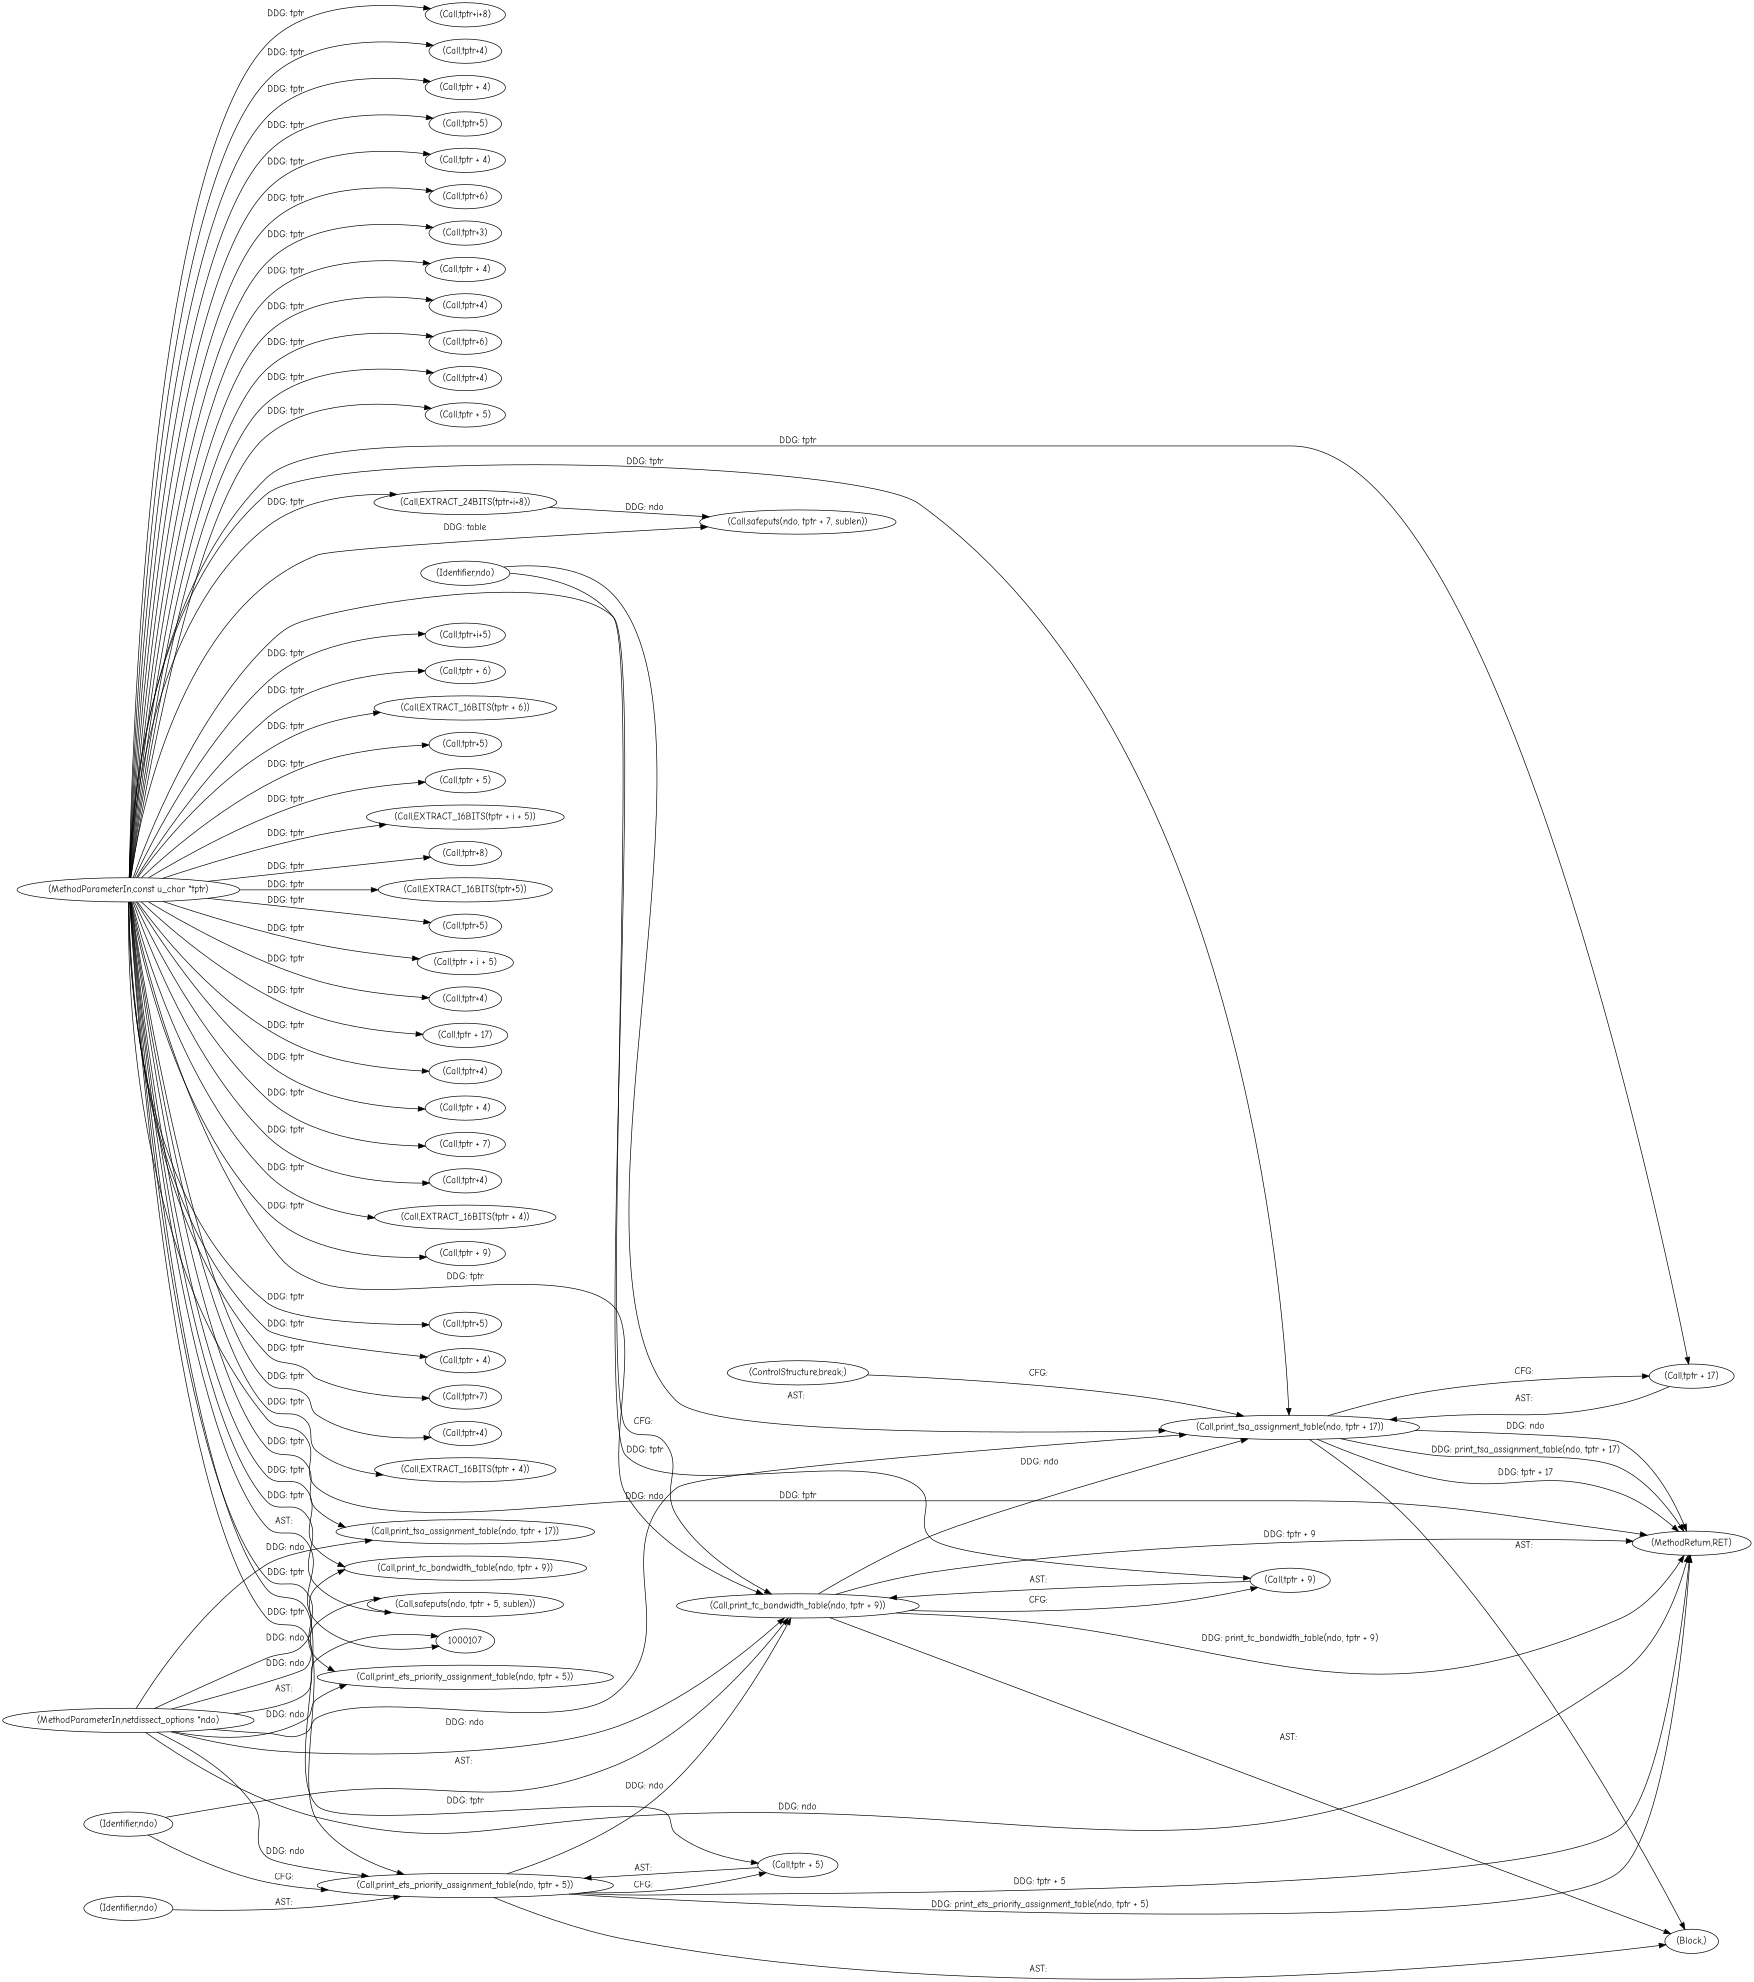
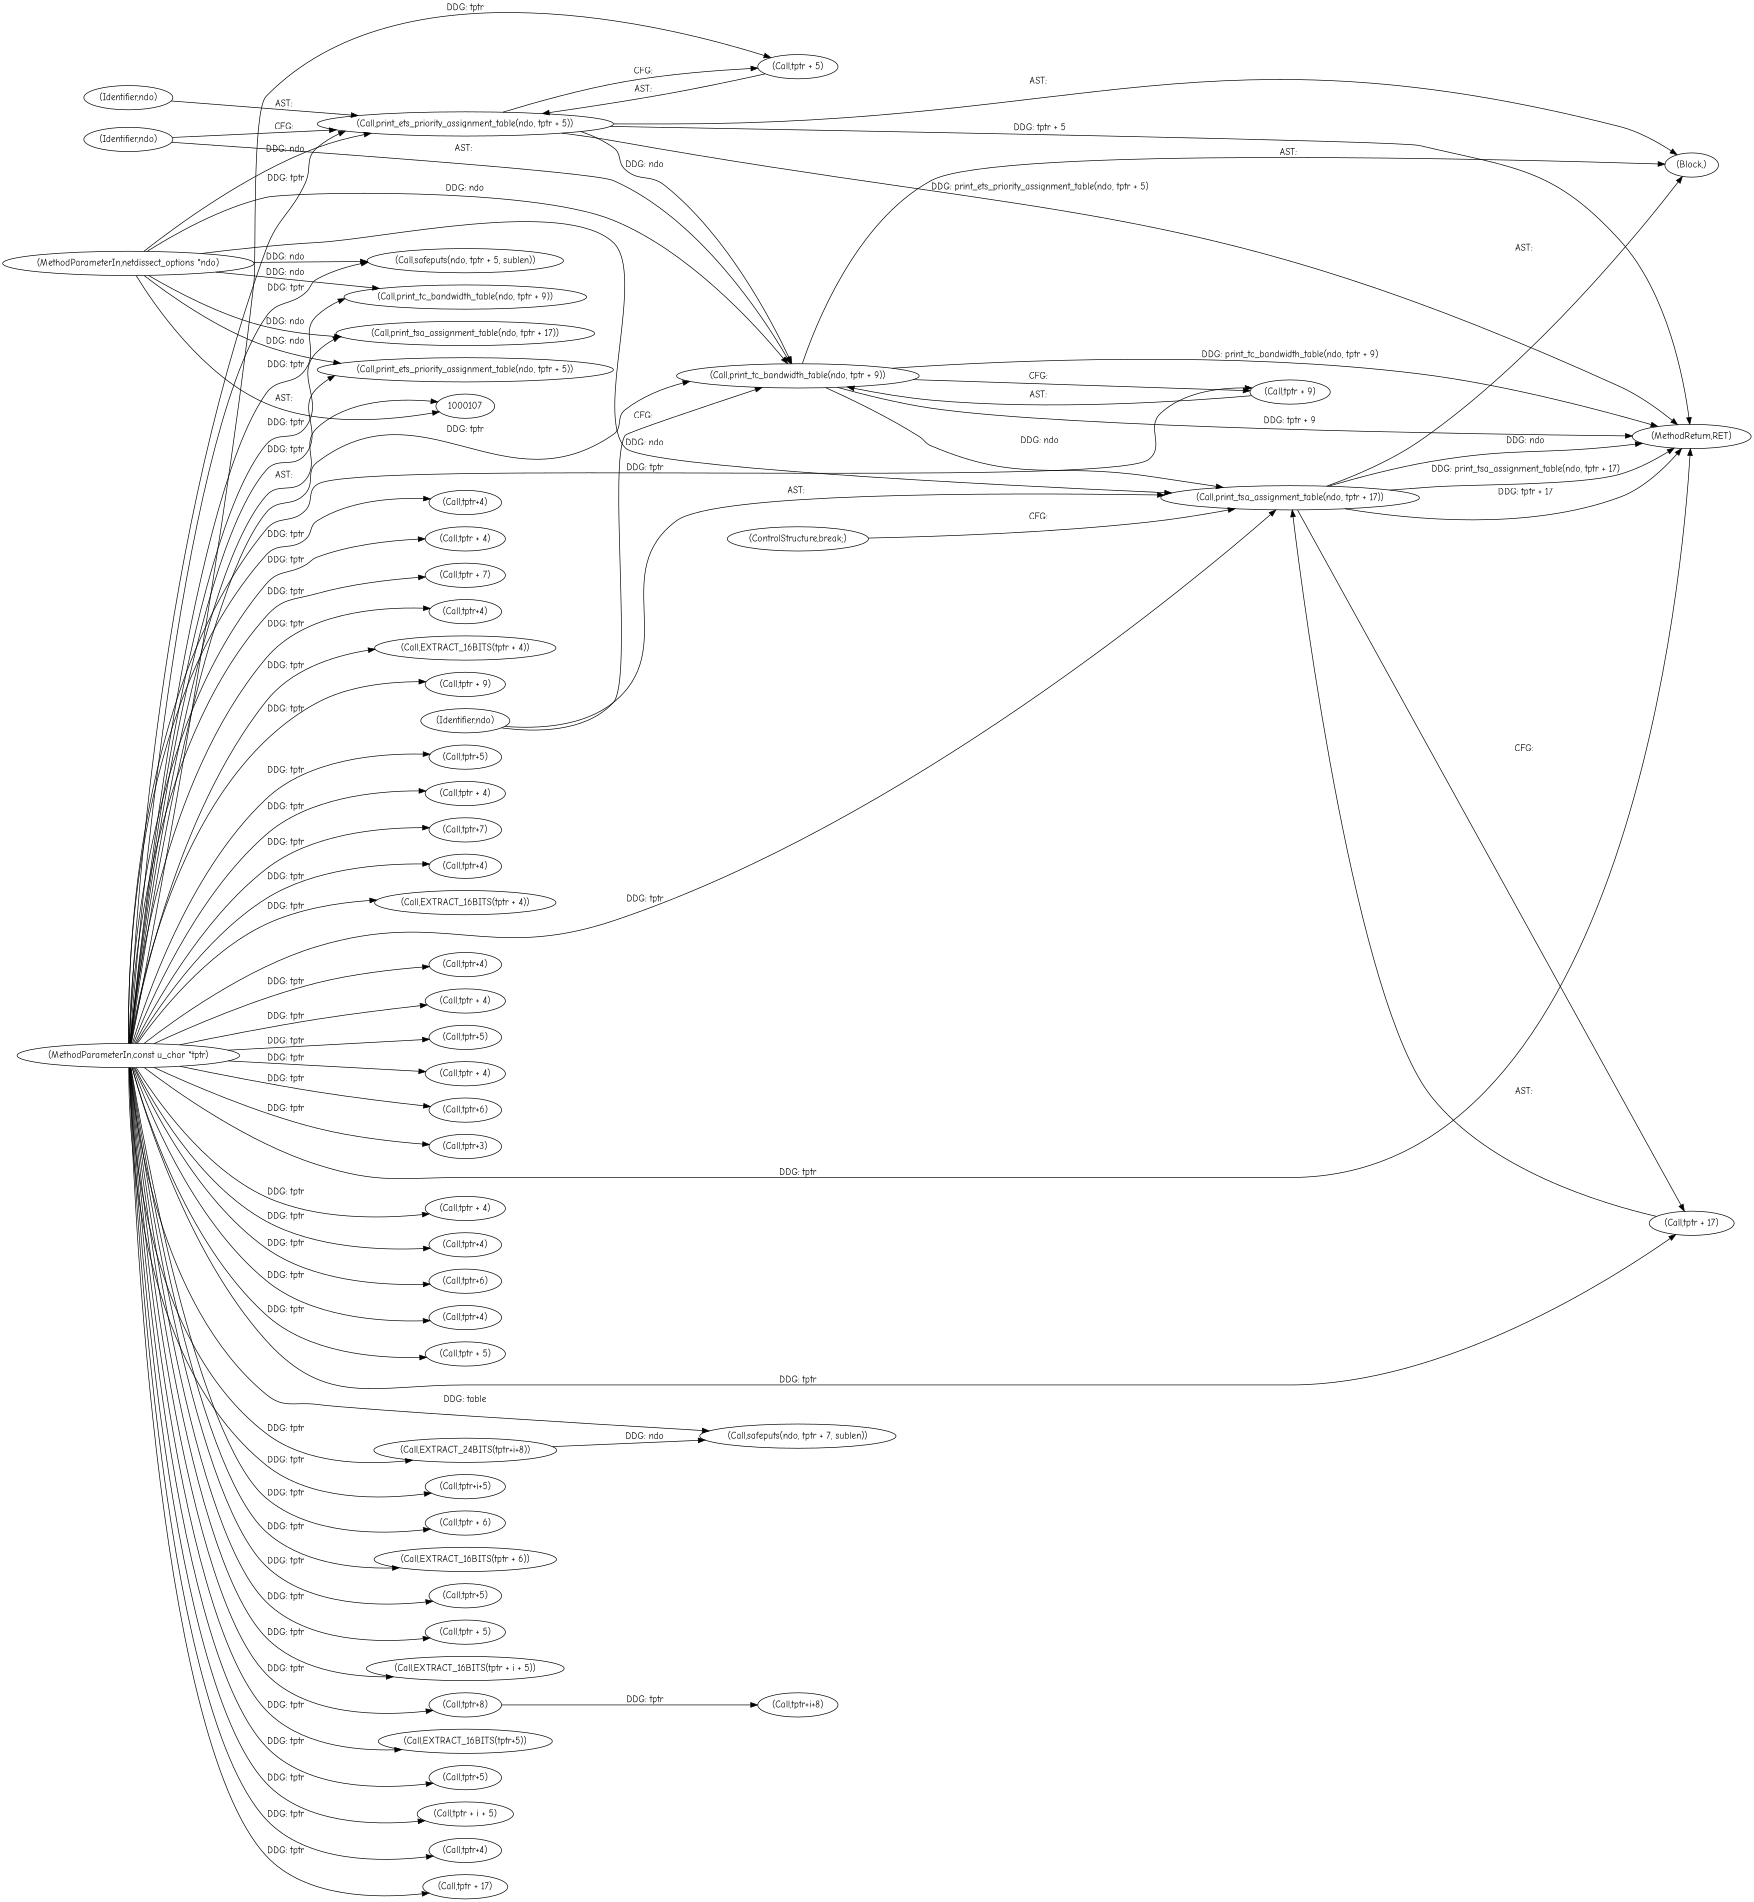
(167, 369) -> (626, 1705)
(954, 1821) -> none
